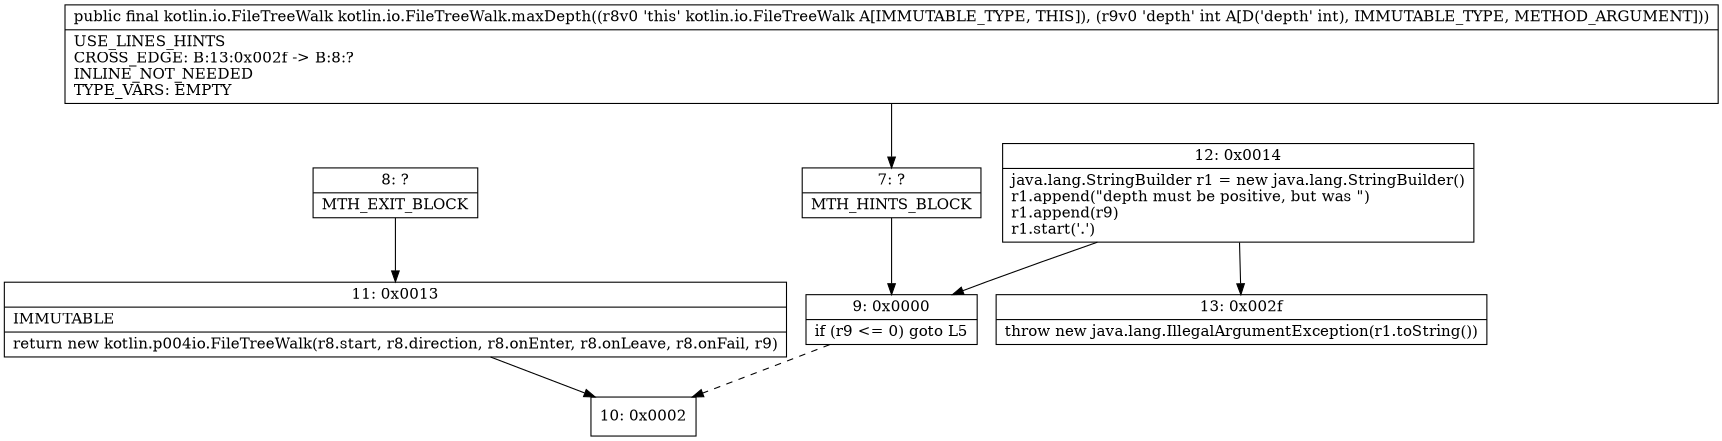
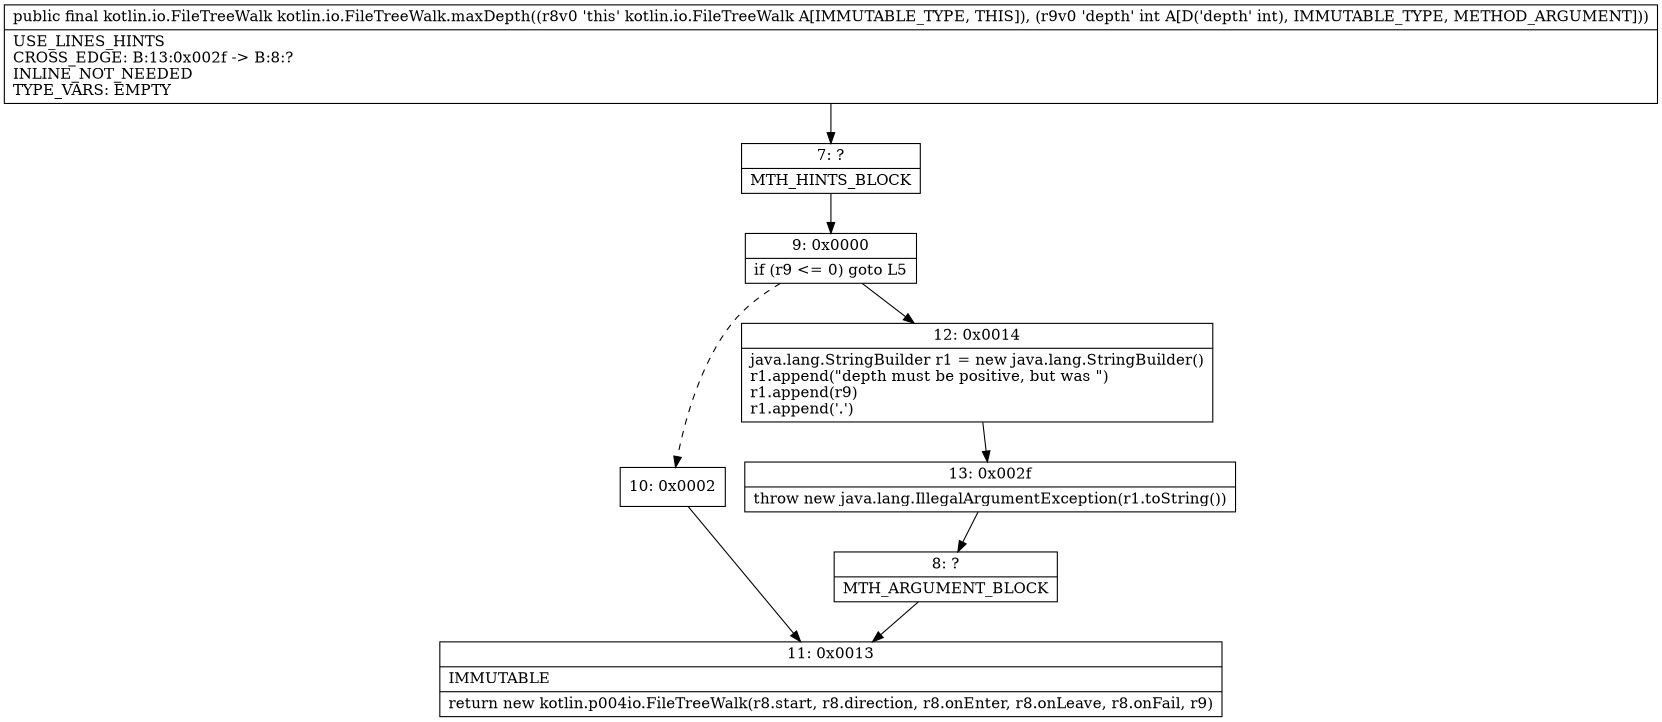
(395, 205) -> (946, 589)
(1054, 229) -> (802, 409)
(1030, 266) -> (884, 300)
(538, 375) -> (741, 570)
none -> (970, 527)
